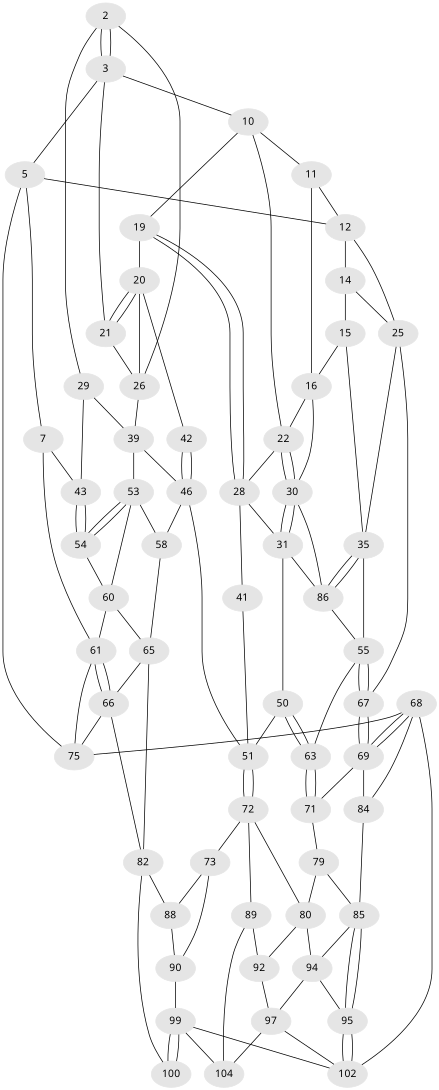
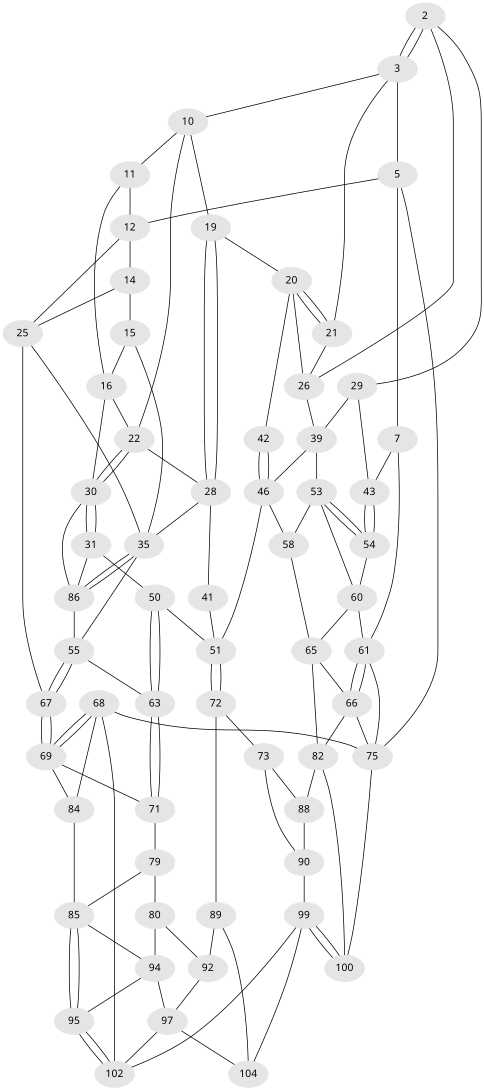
(261, 519) -> (177, 519)
(277, 863) -> none
none -> (363, 863)
